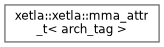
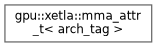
(82, 23) -> (78, 23)
